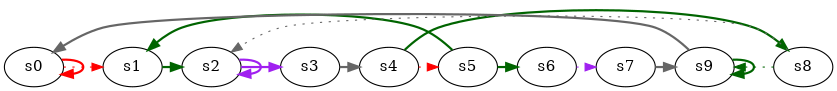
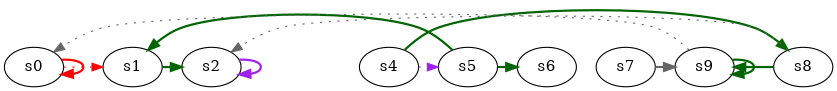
(377, 14) -> (377, 14)
(310, 67) -> none
(423, 67) -> (423, 67)
(581, 67) -> none
(761, 67) -> (761, 67)
